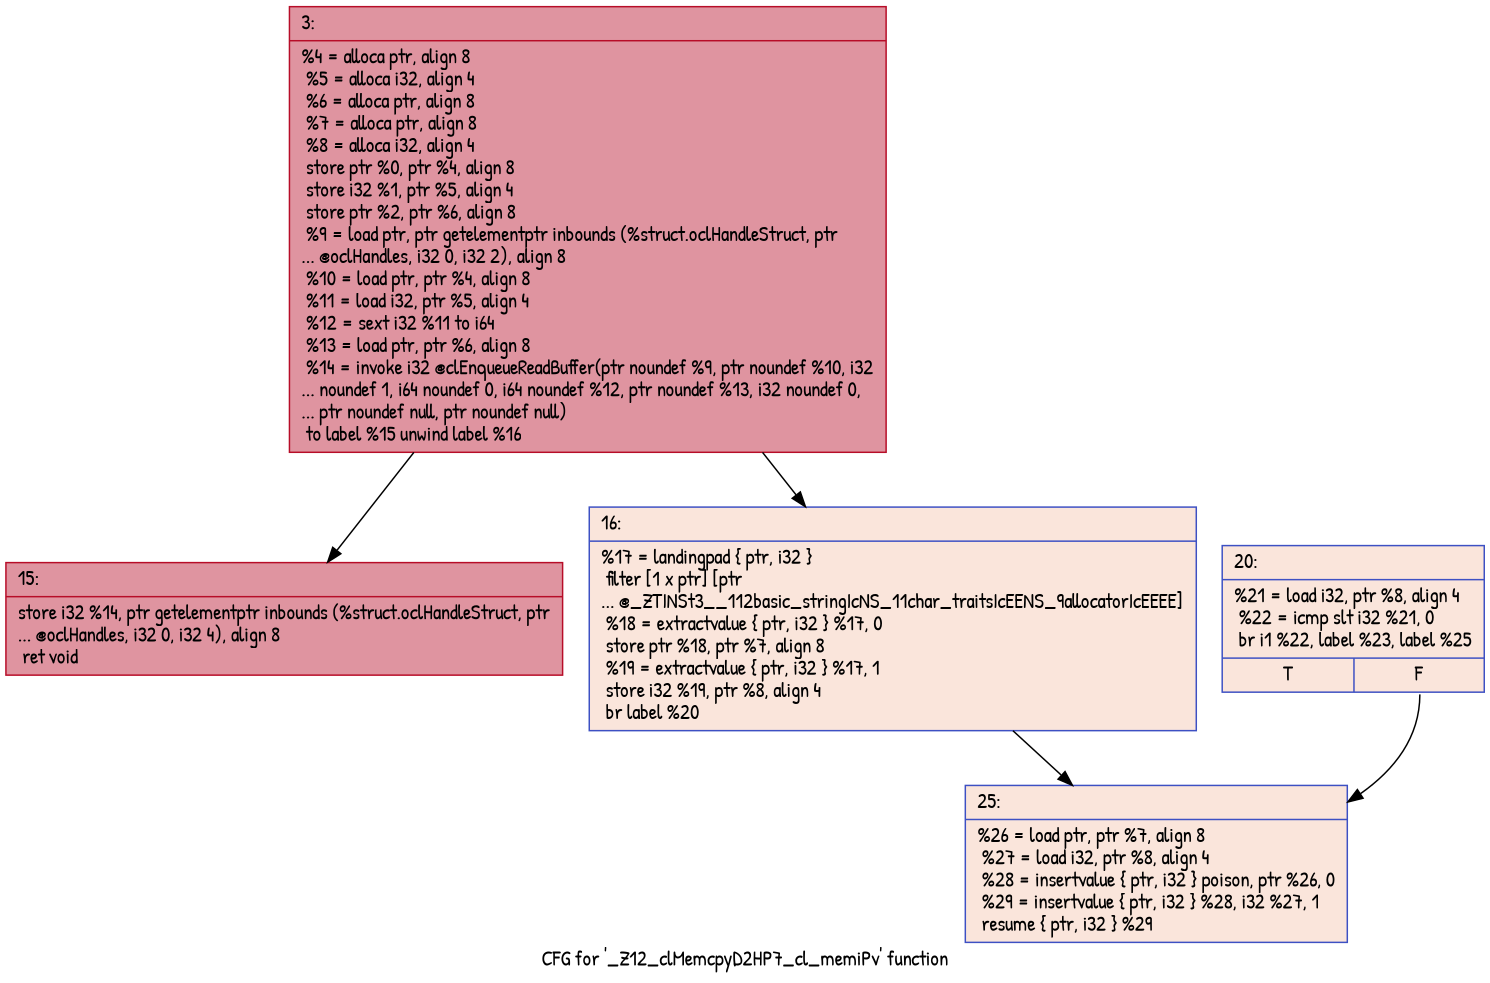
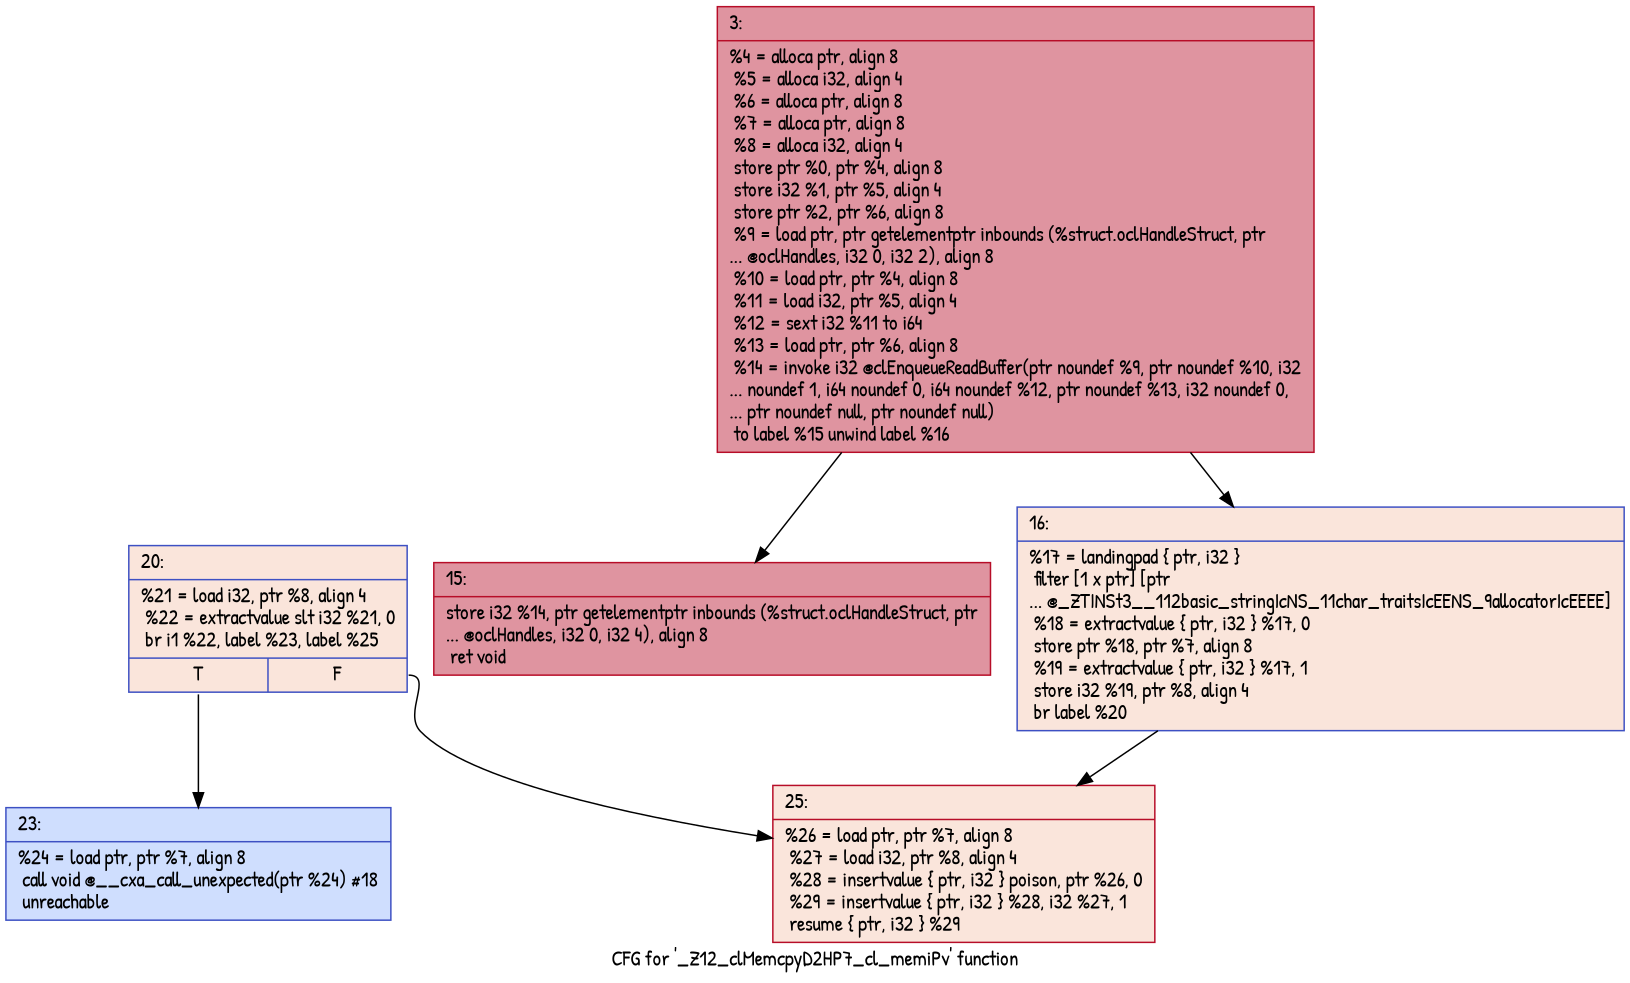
(1335, 618) -> (268, 618)
none -> (198, 864)
(1156, 864) -> (964, 864)
